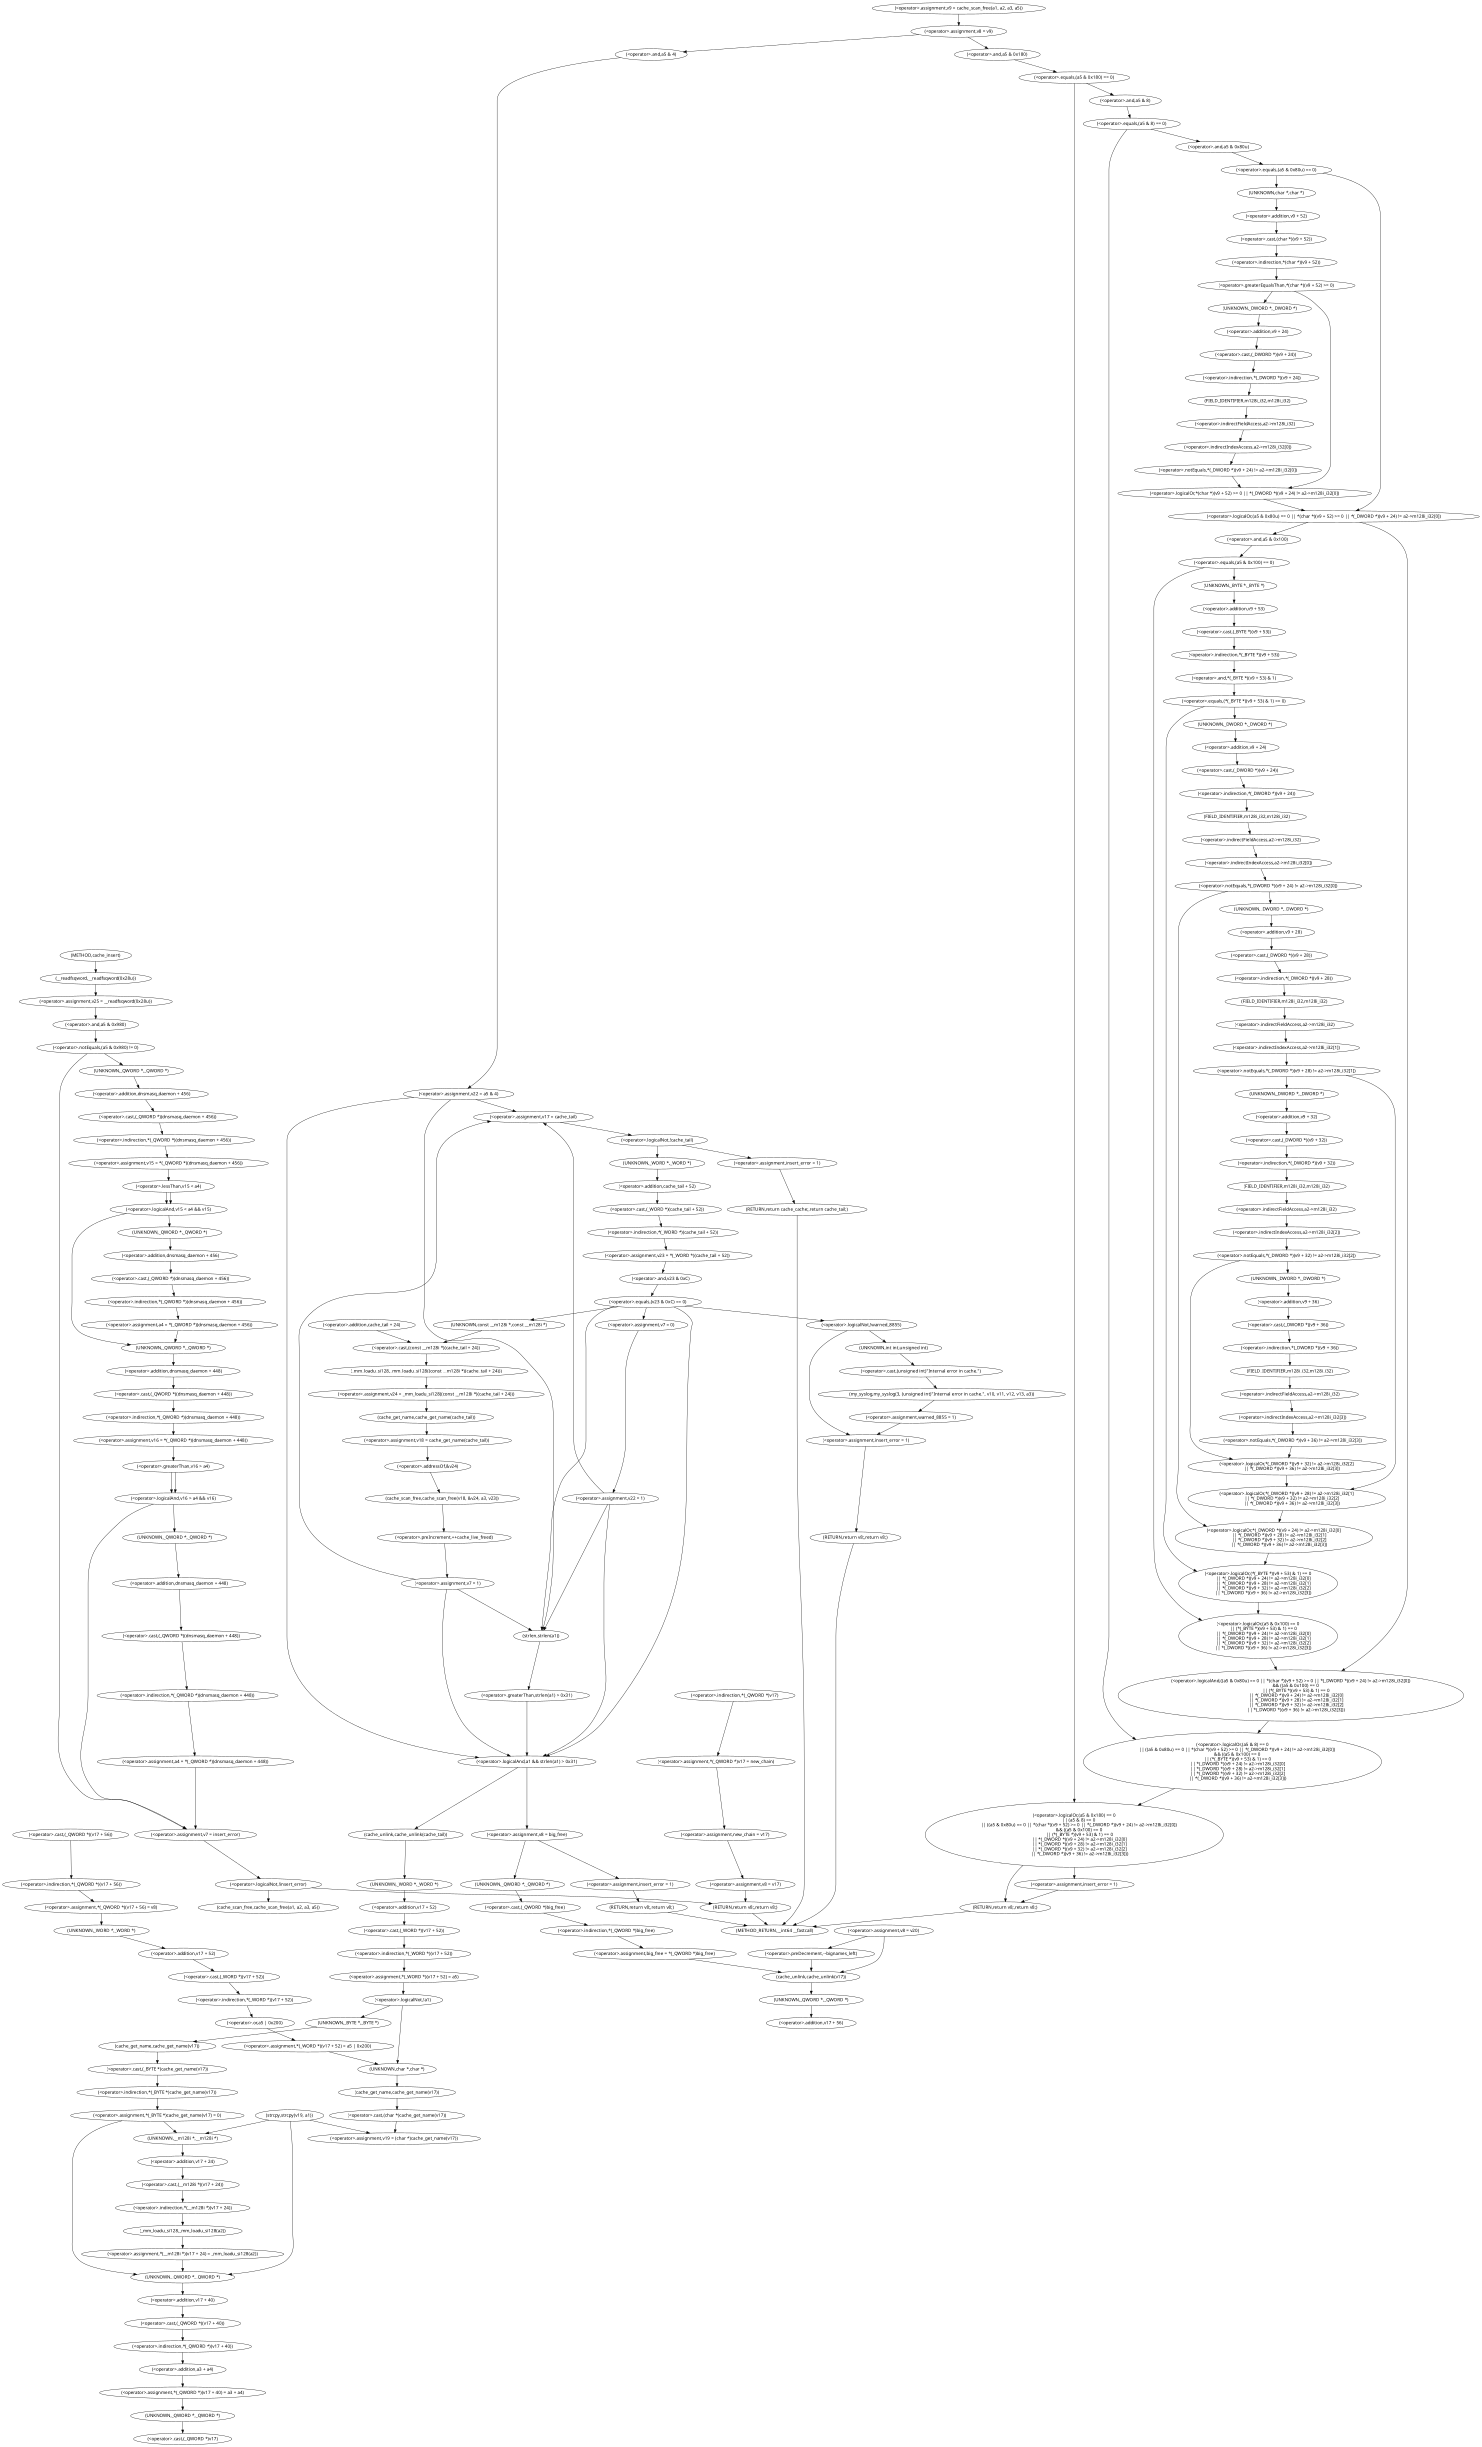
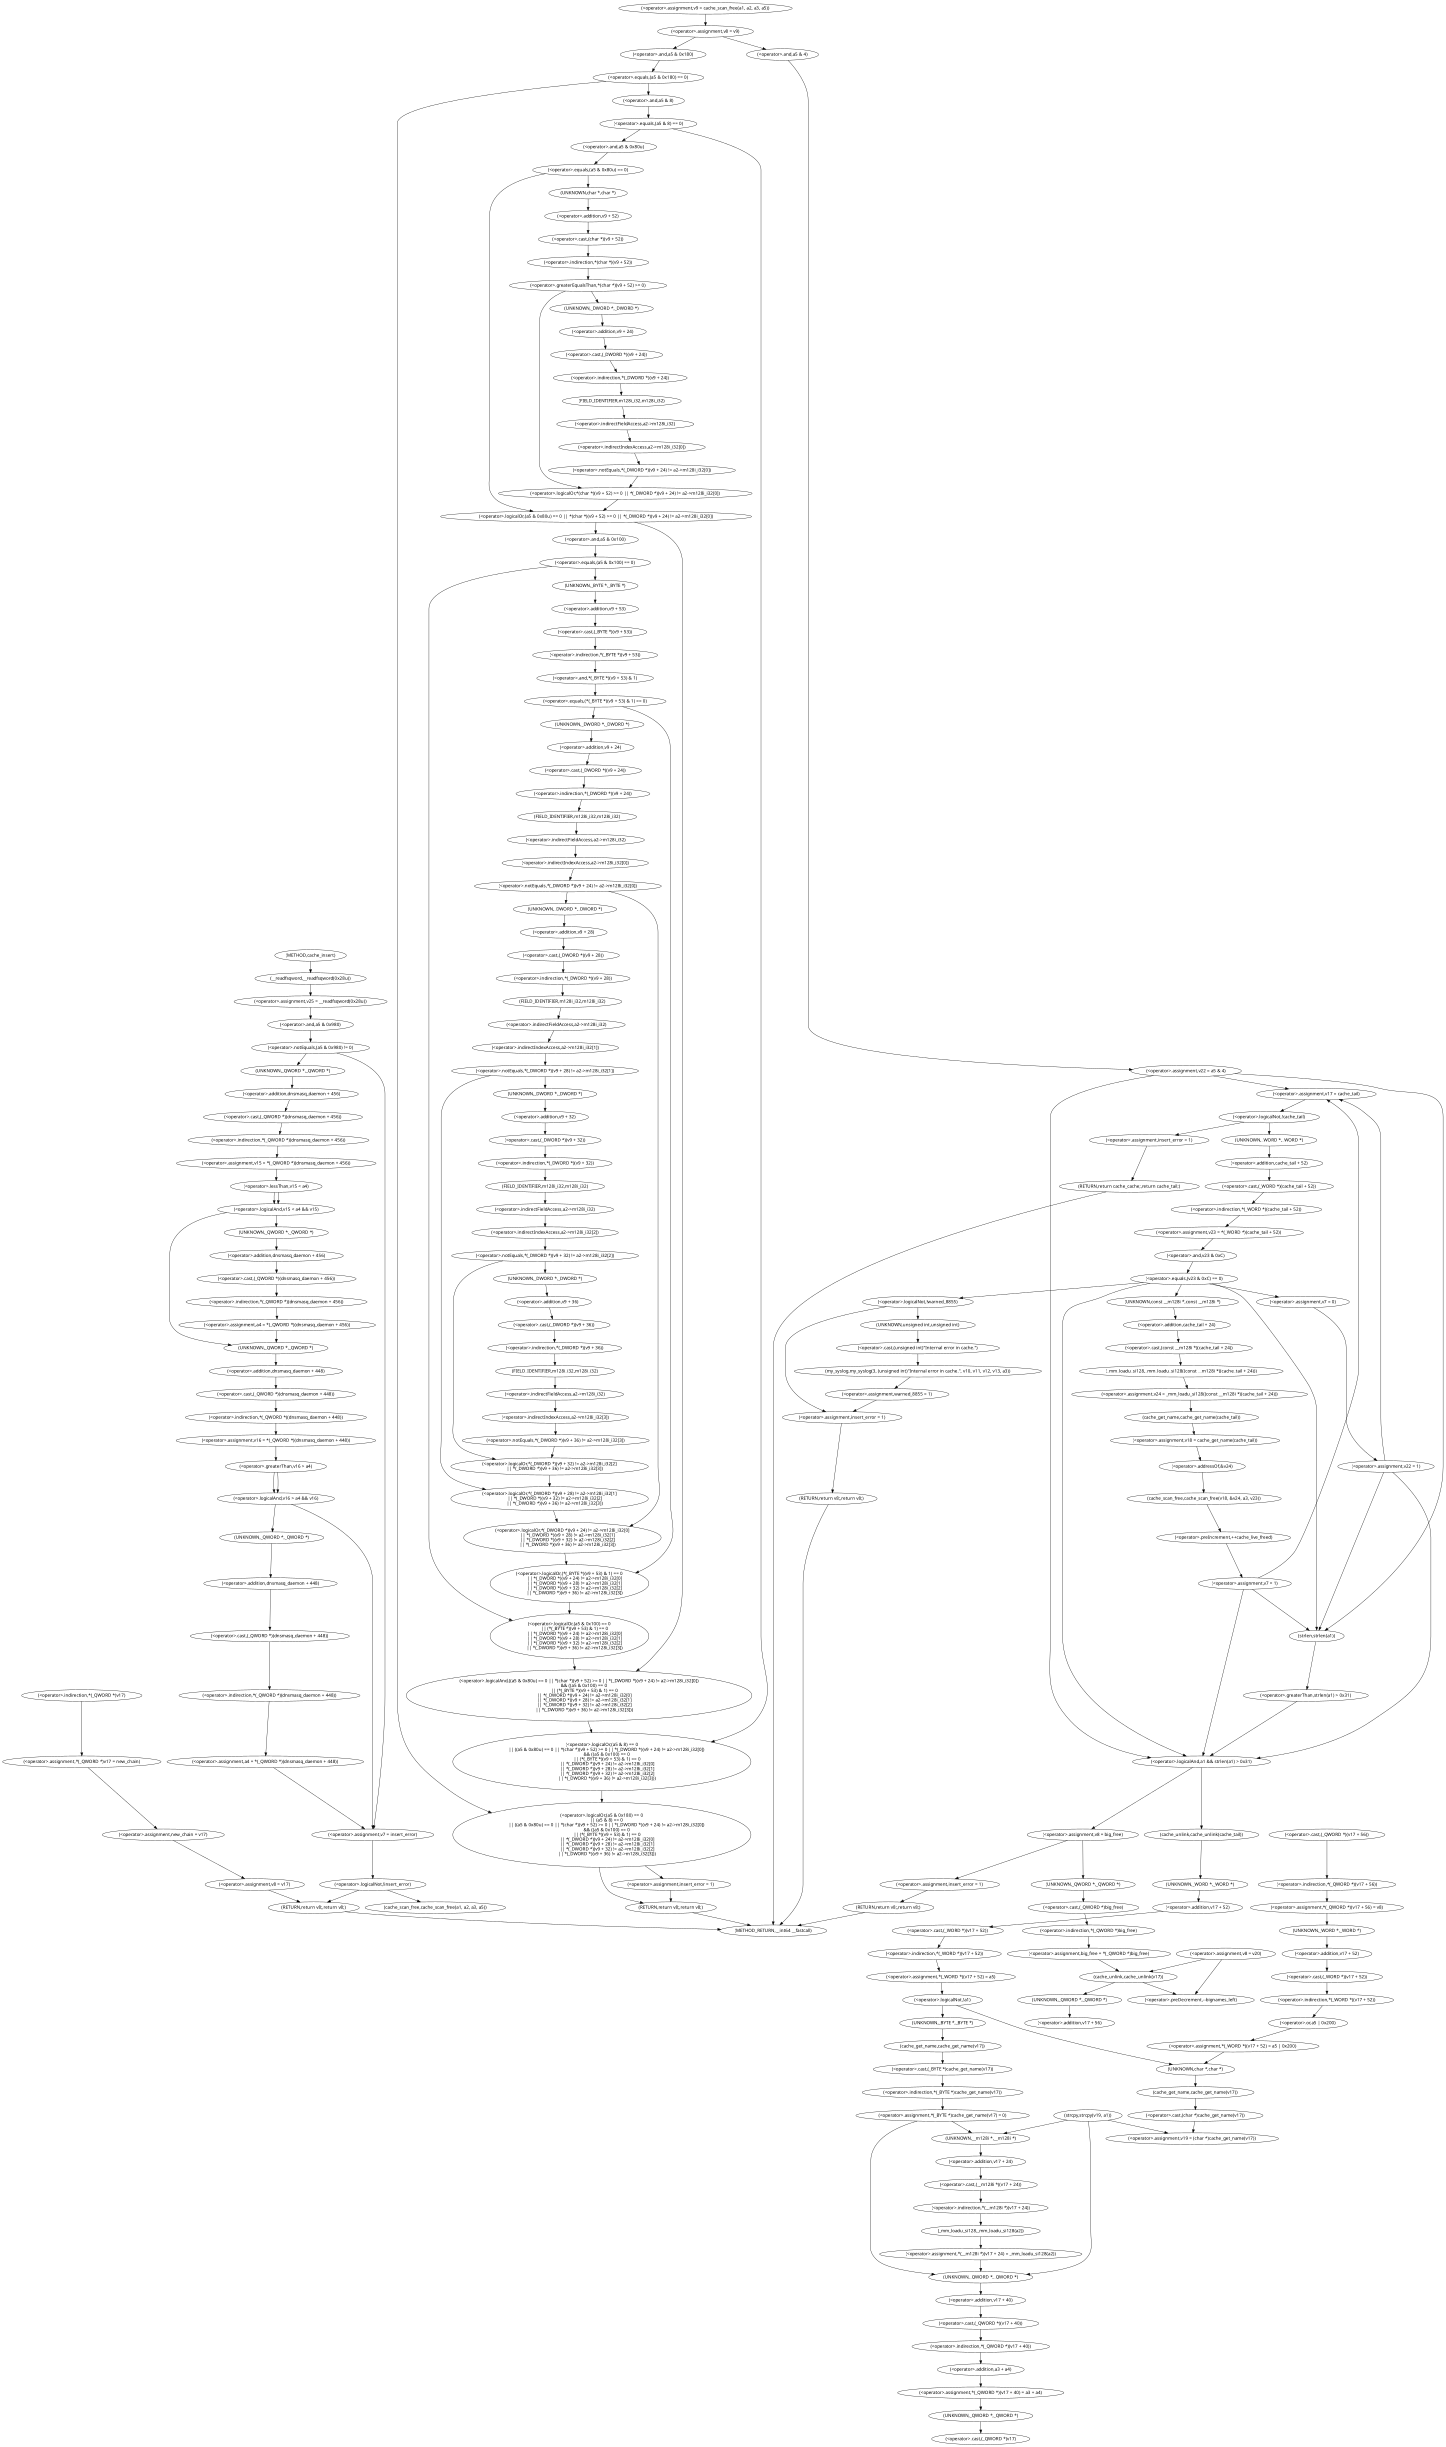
(464, 1336) -> (1174, 1312)
(894, 1348) -> (918, 1325)
(811, 1964) -> (1158, 1988)
